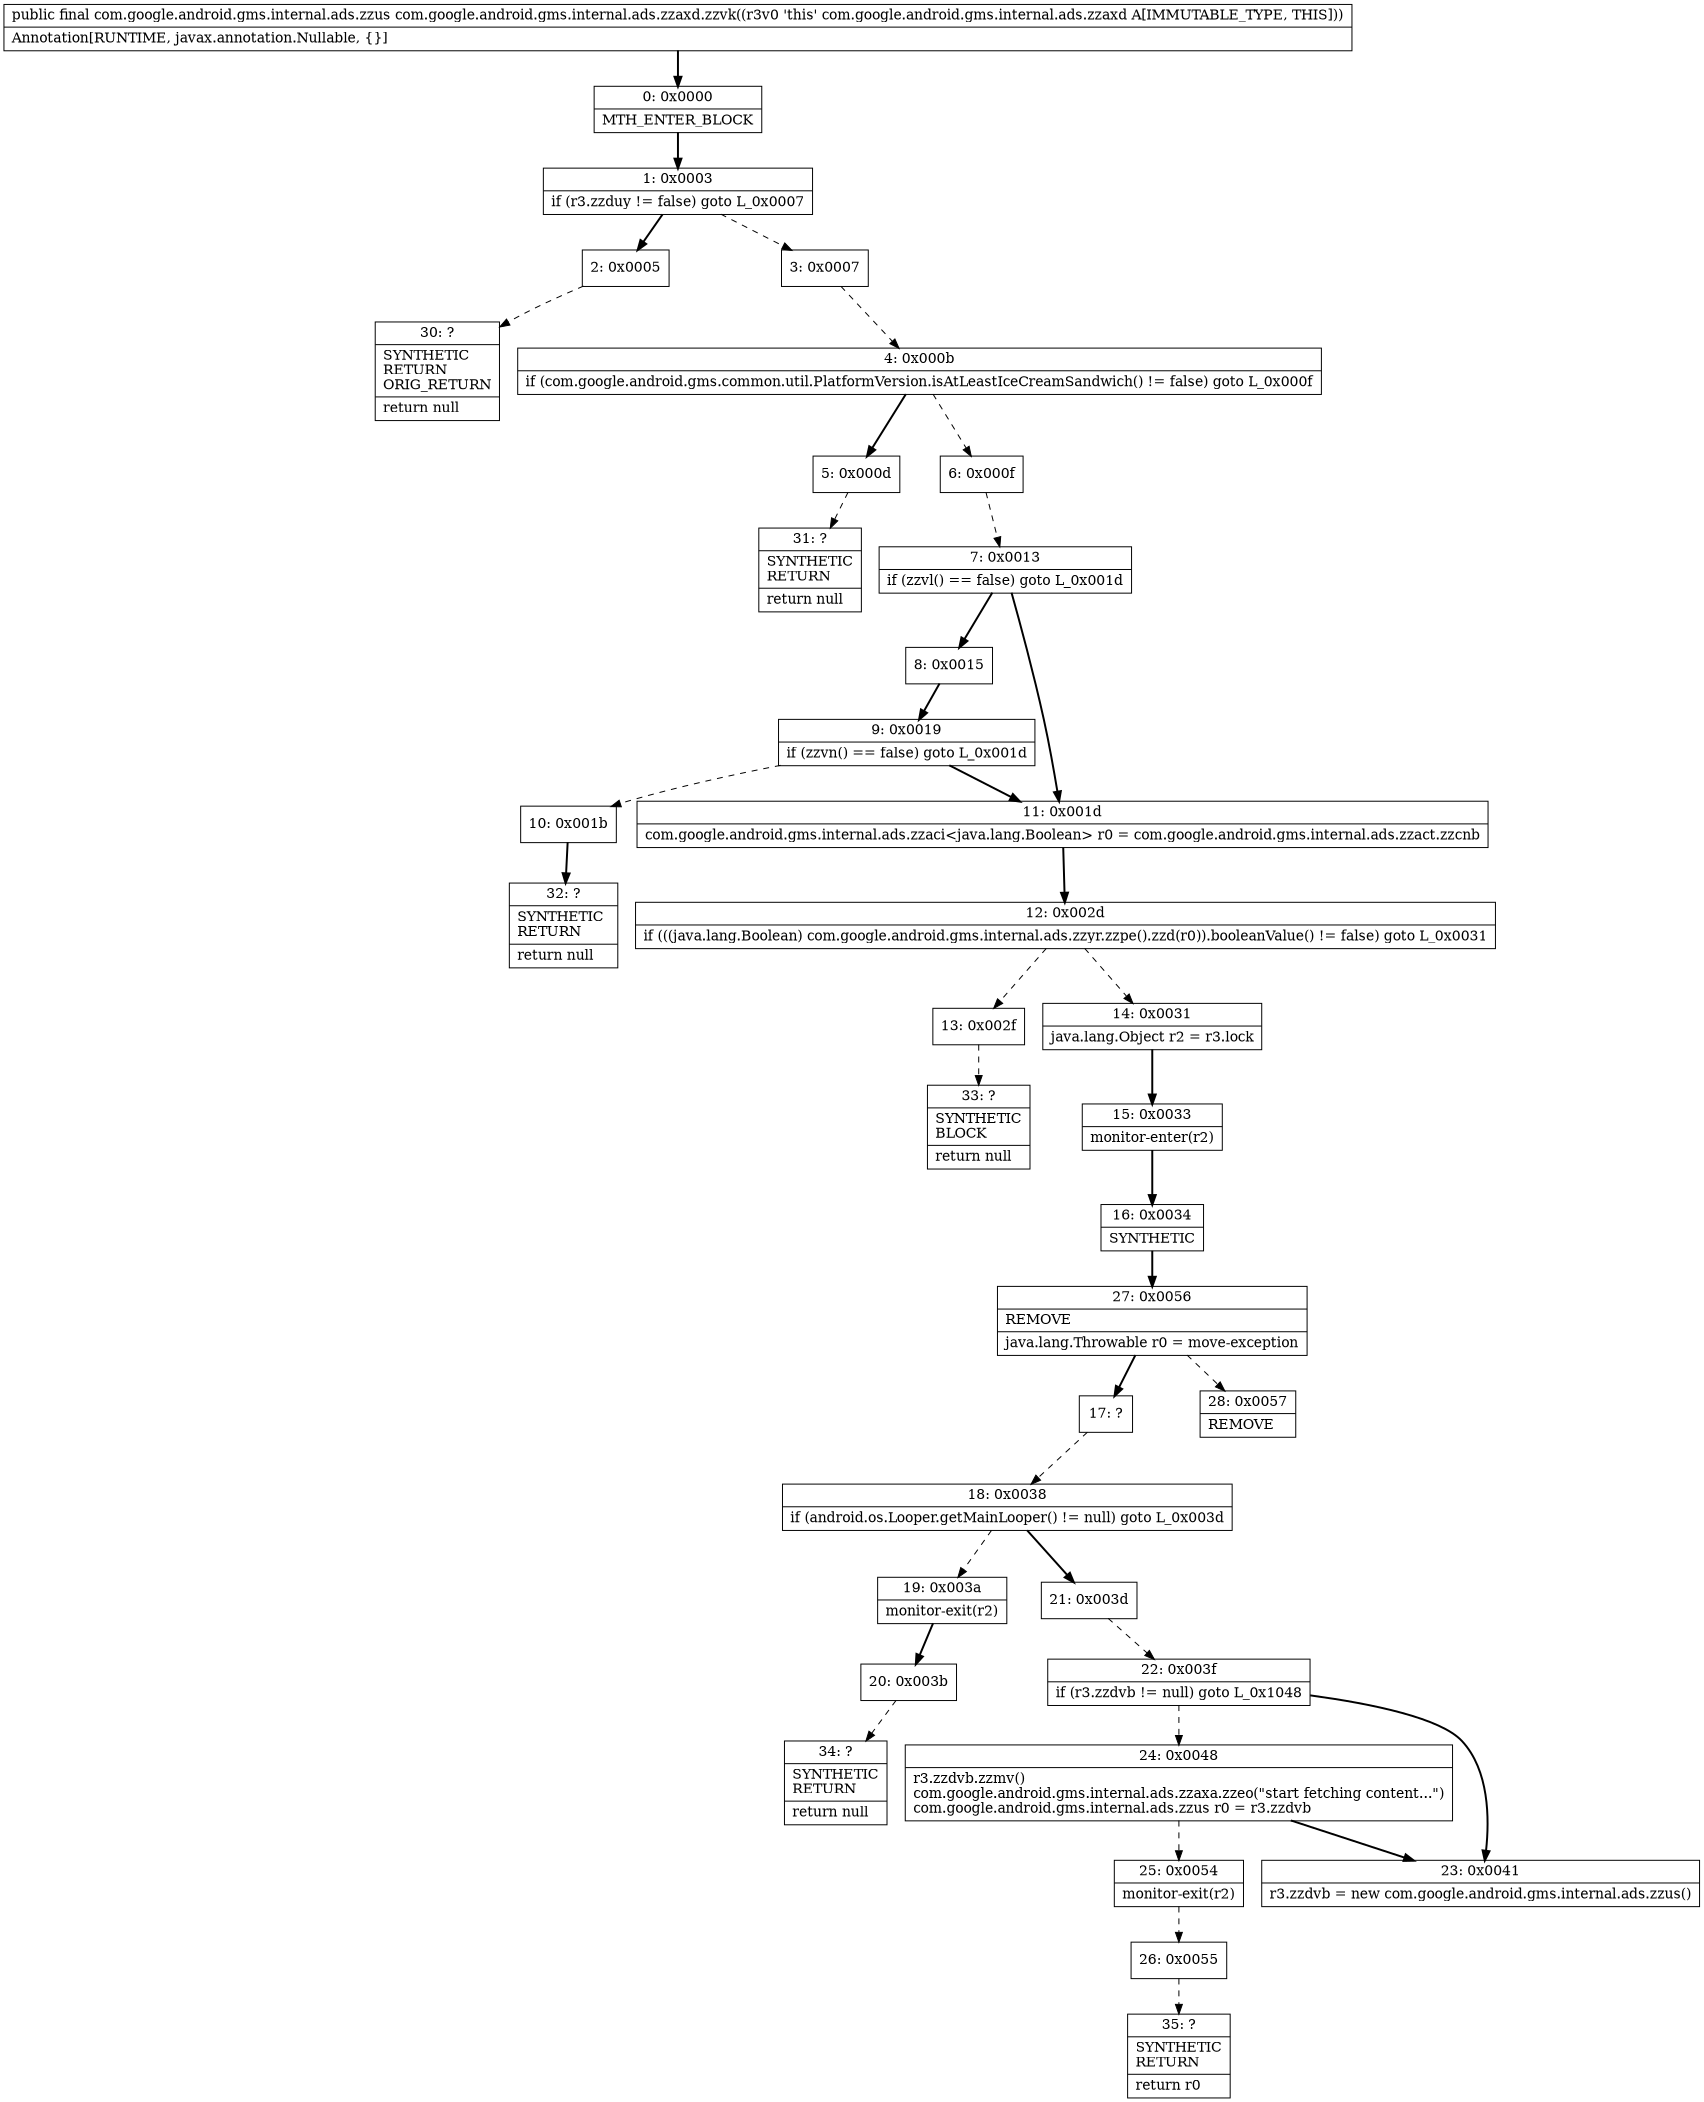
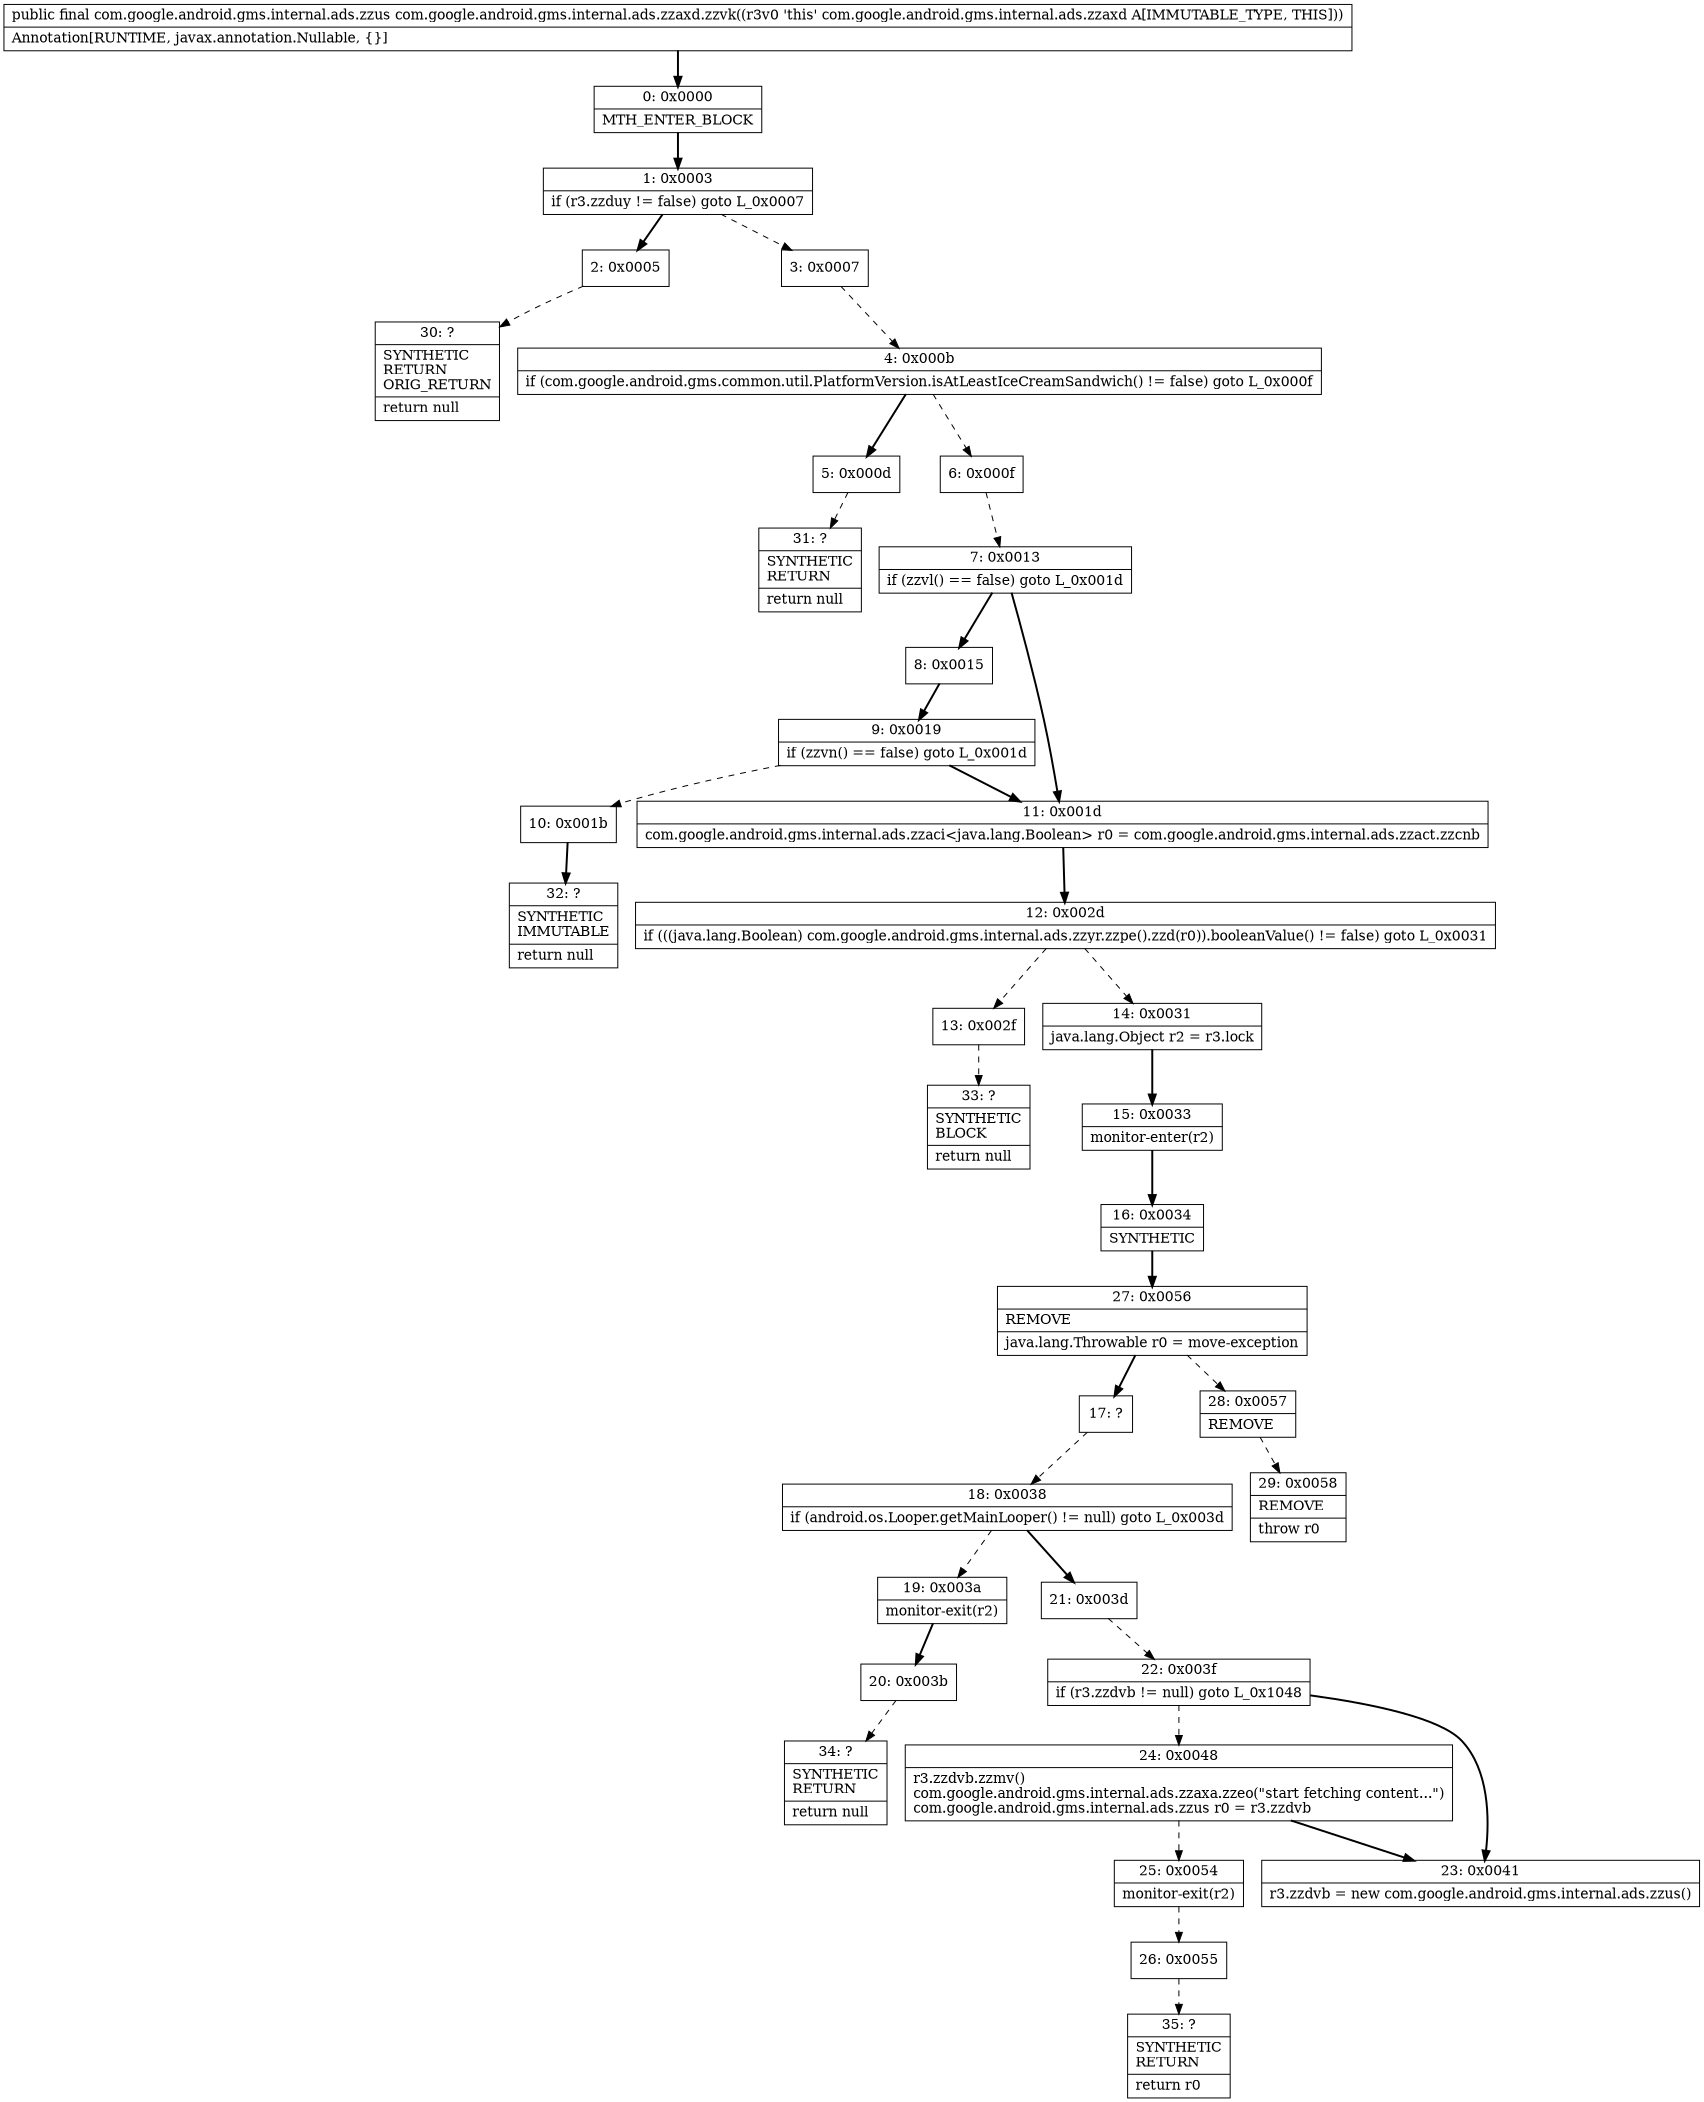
(549, 932) -> (564, 932)
none -> (1298, 1507)
